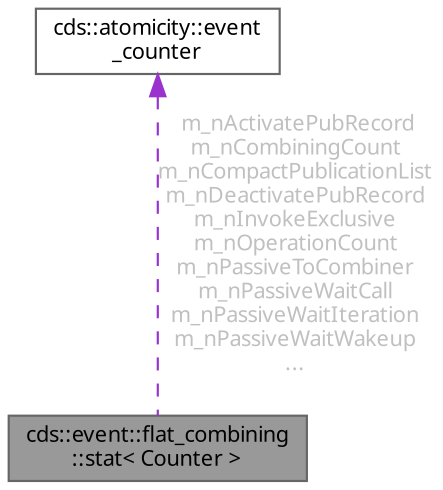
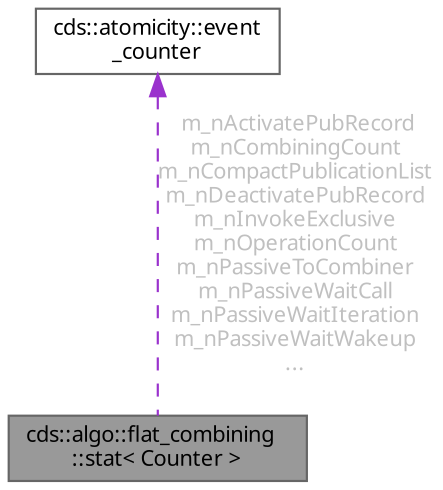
(158, 448) -> (158, 448)
